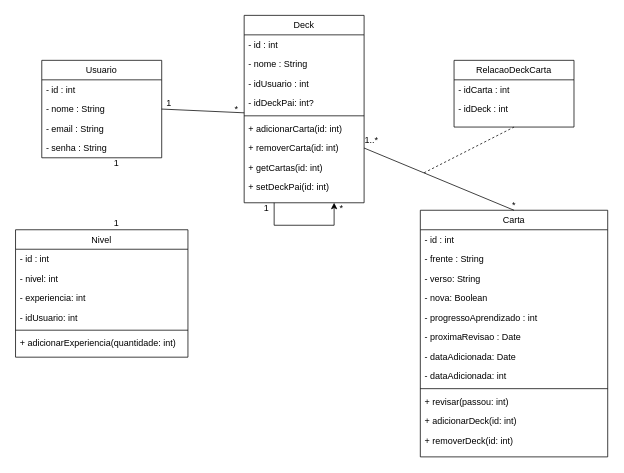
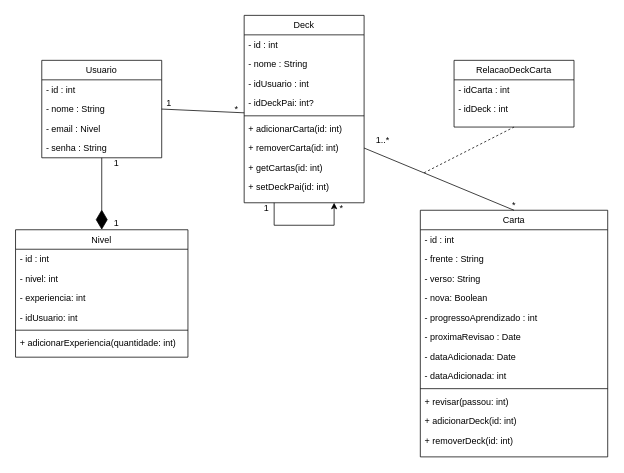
(78, 129) -> (74, 129)
(372, 141) -> (383, 141)
none -> (102, 184)
